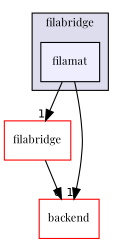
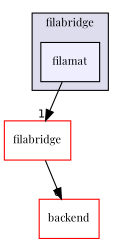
(82, 135) -> none
